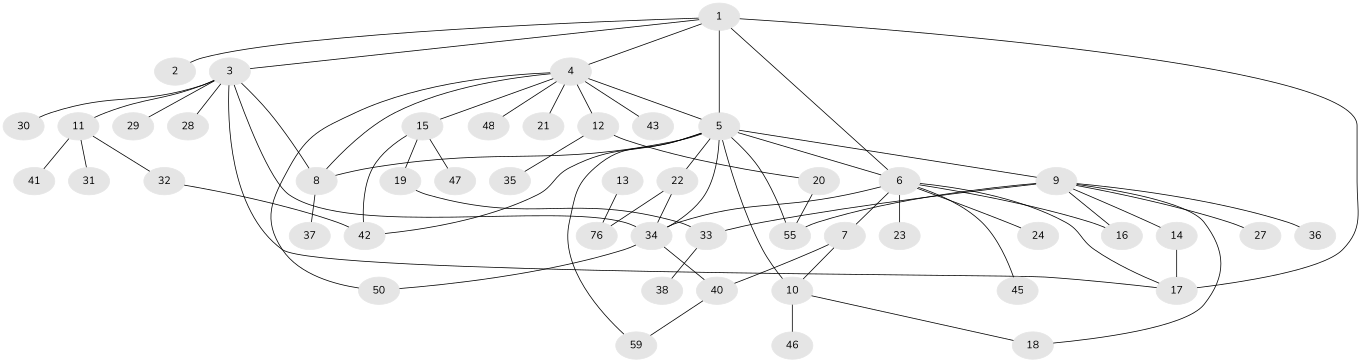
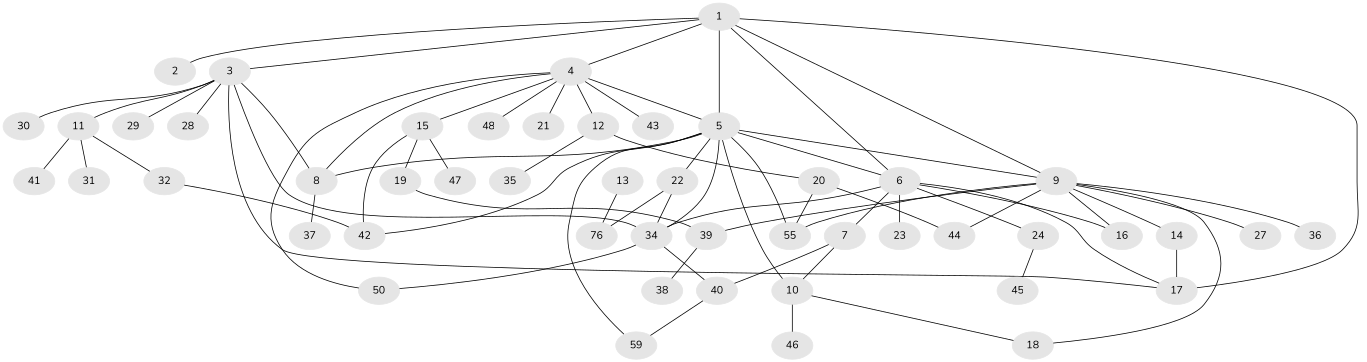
none -> (888, 99)
(978, 219) -> (1028, 263)
(706, 236) -> (706, 236)
none -> (954, 236)
